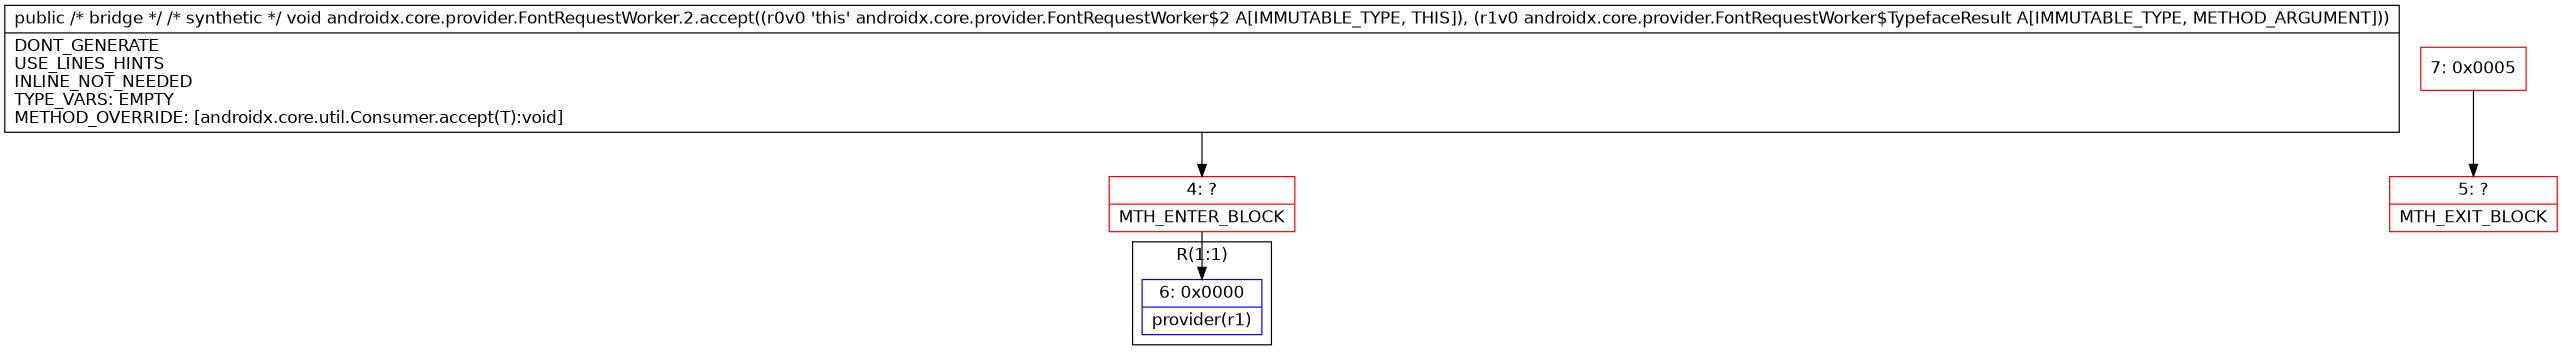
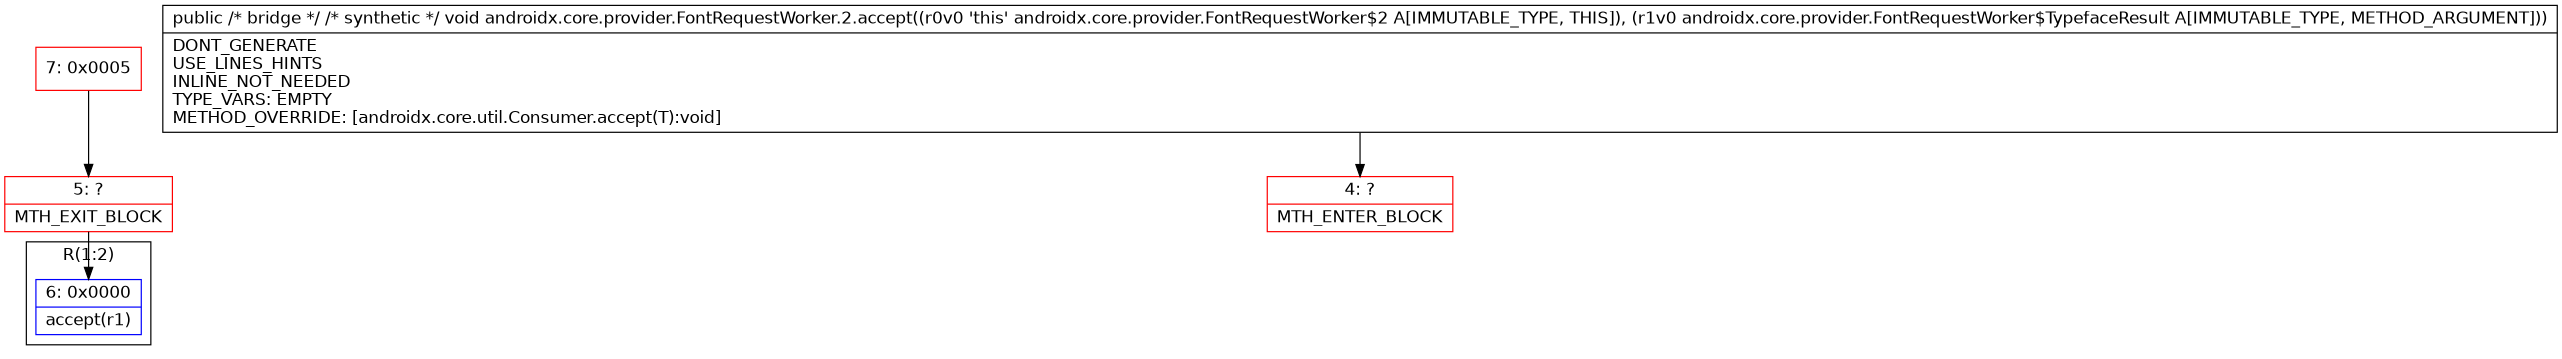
(1202, 249) -> (89, 249)
(1202, 256) -> (89, 256)
(1202, 320) -> (89, 320)
